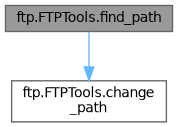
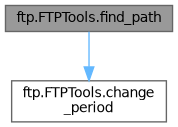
(89, 101) -> (89, 101)
